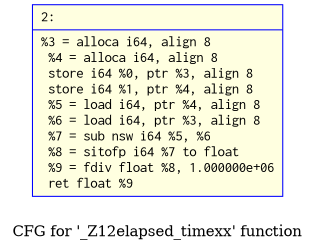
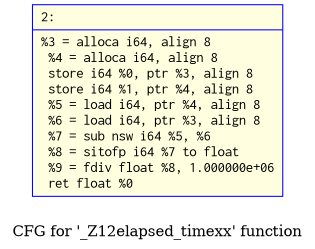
(87, 183) -> (87, 183)
